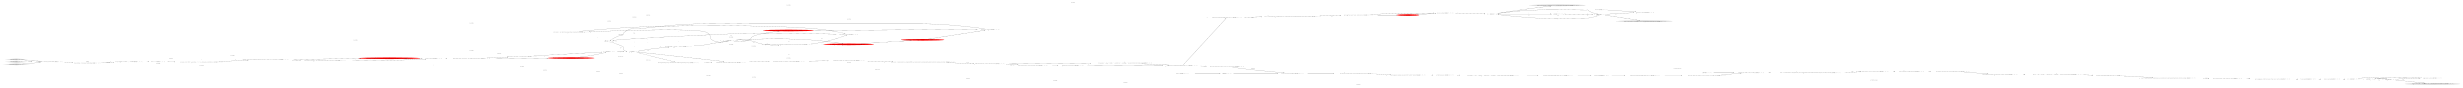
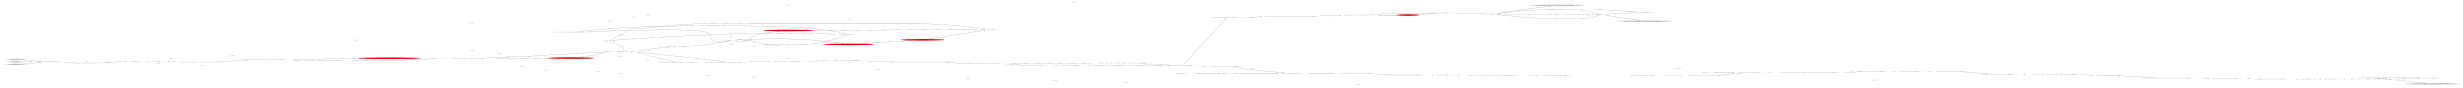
(1601, 75) -> none
